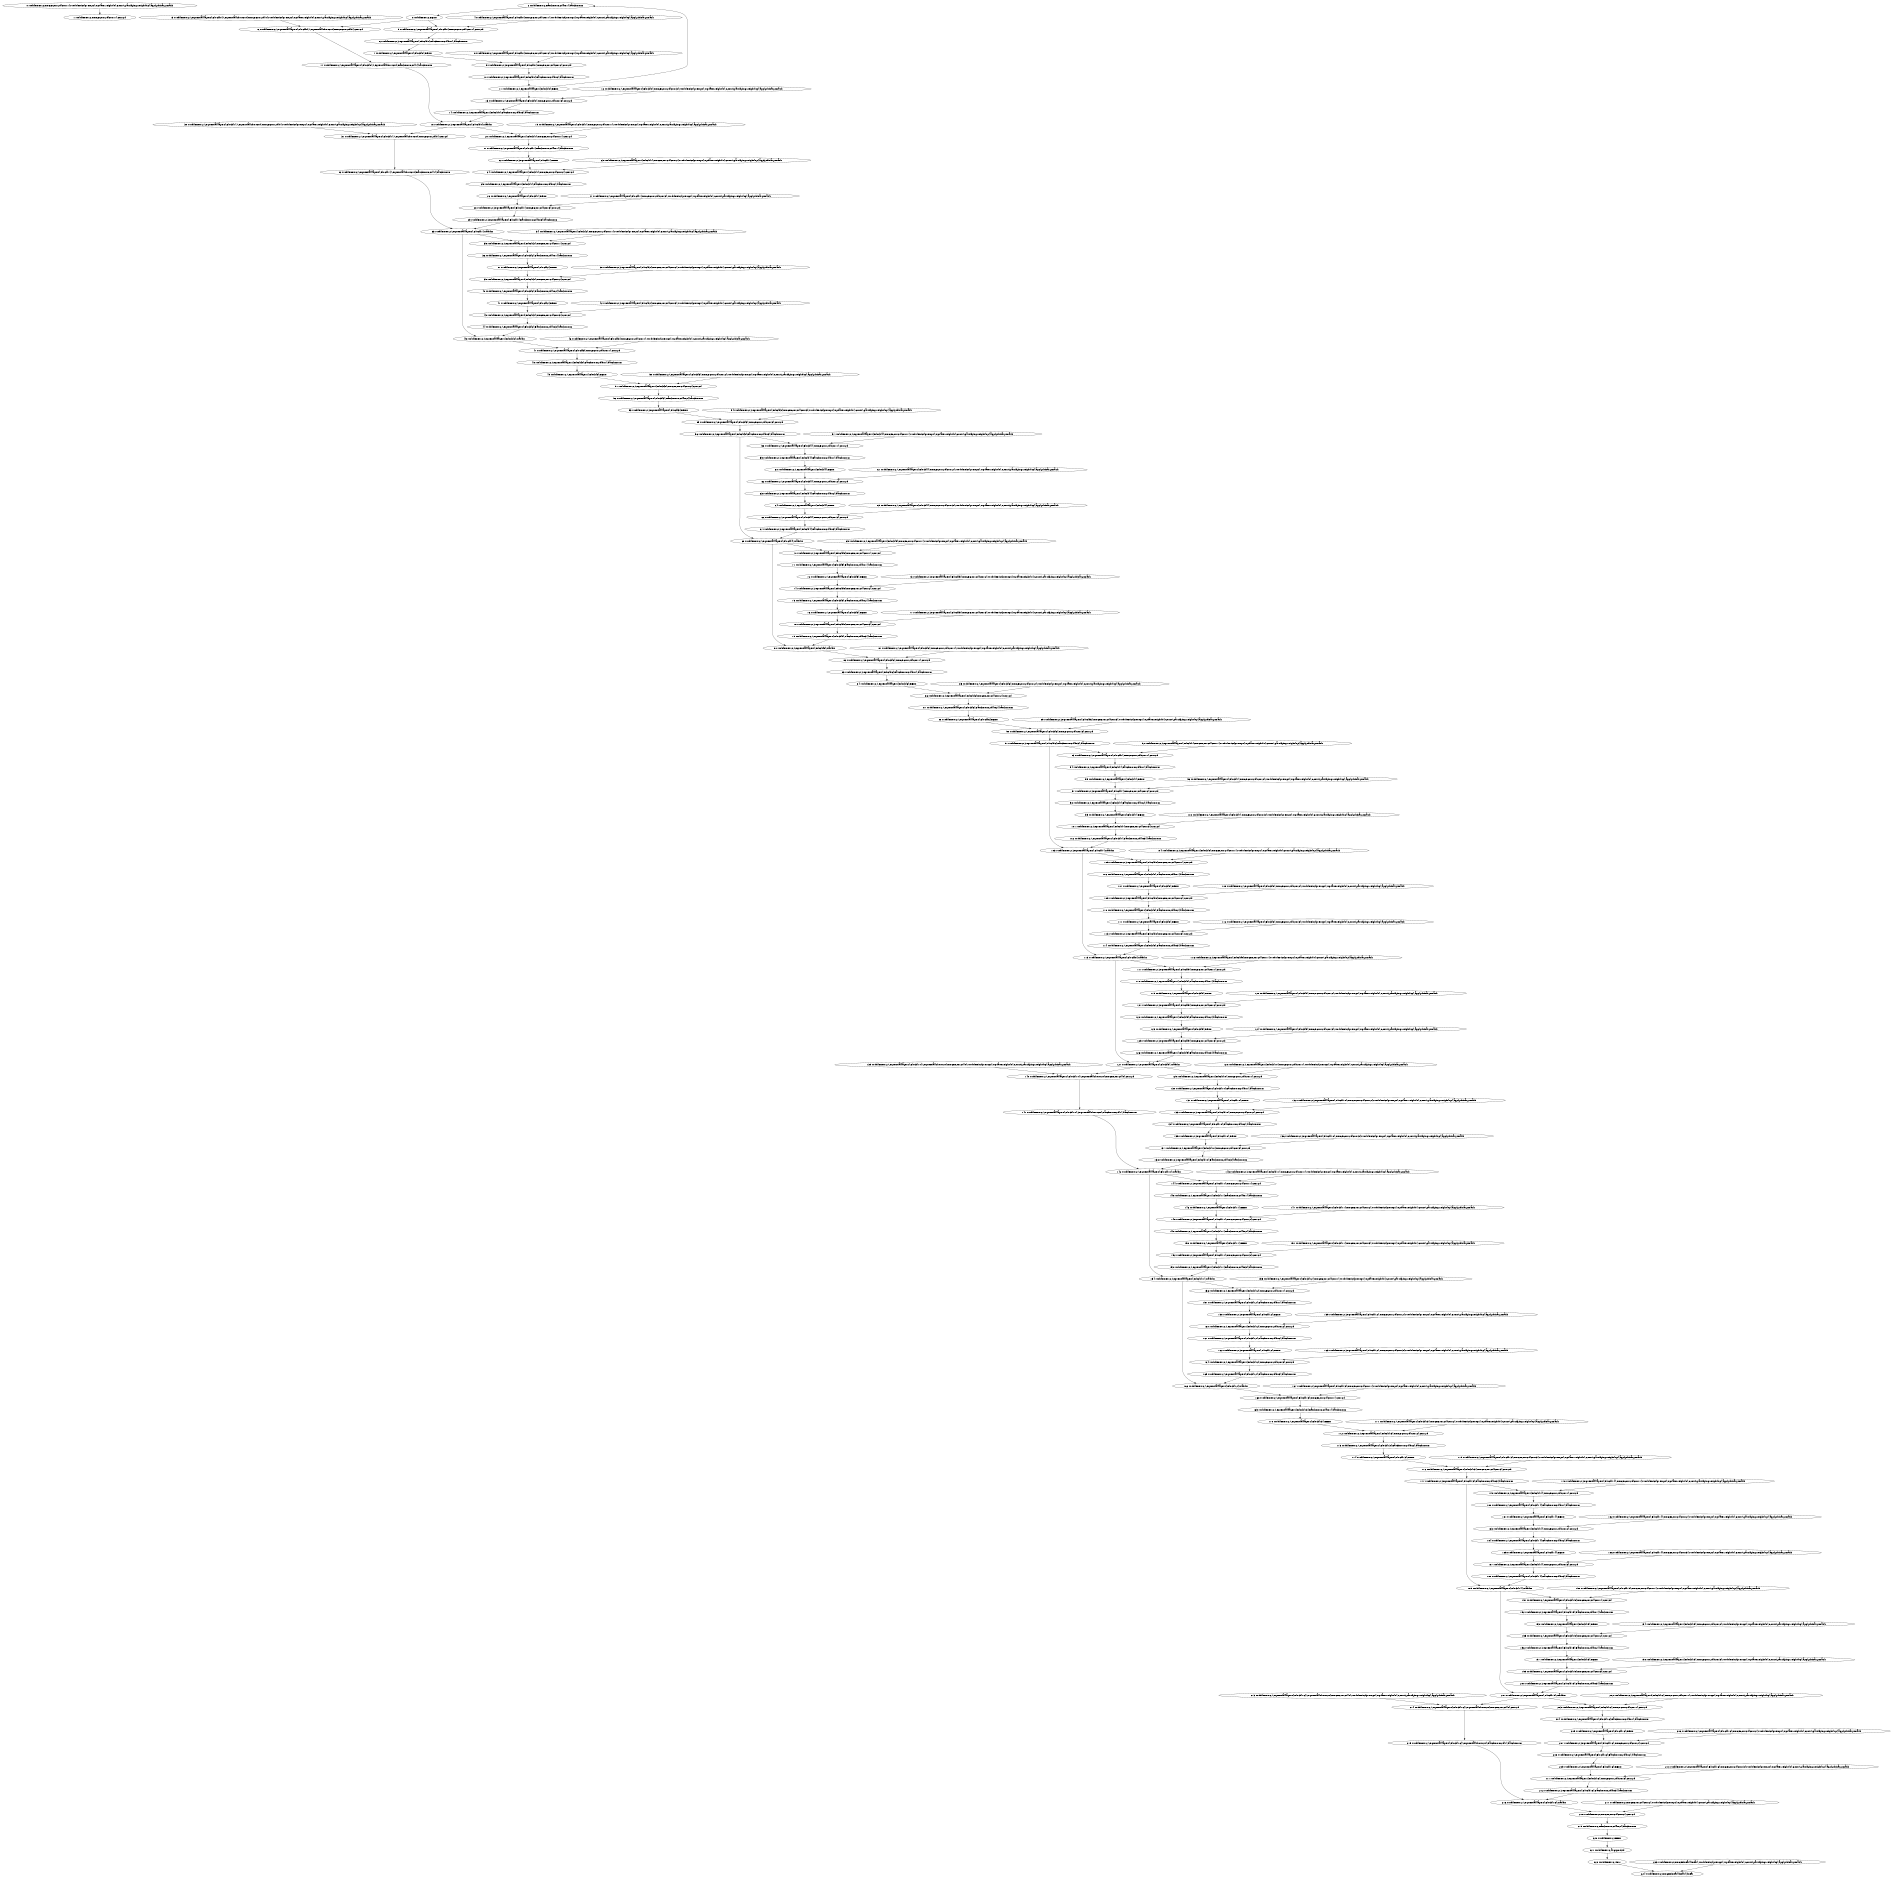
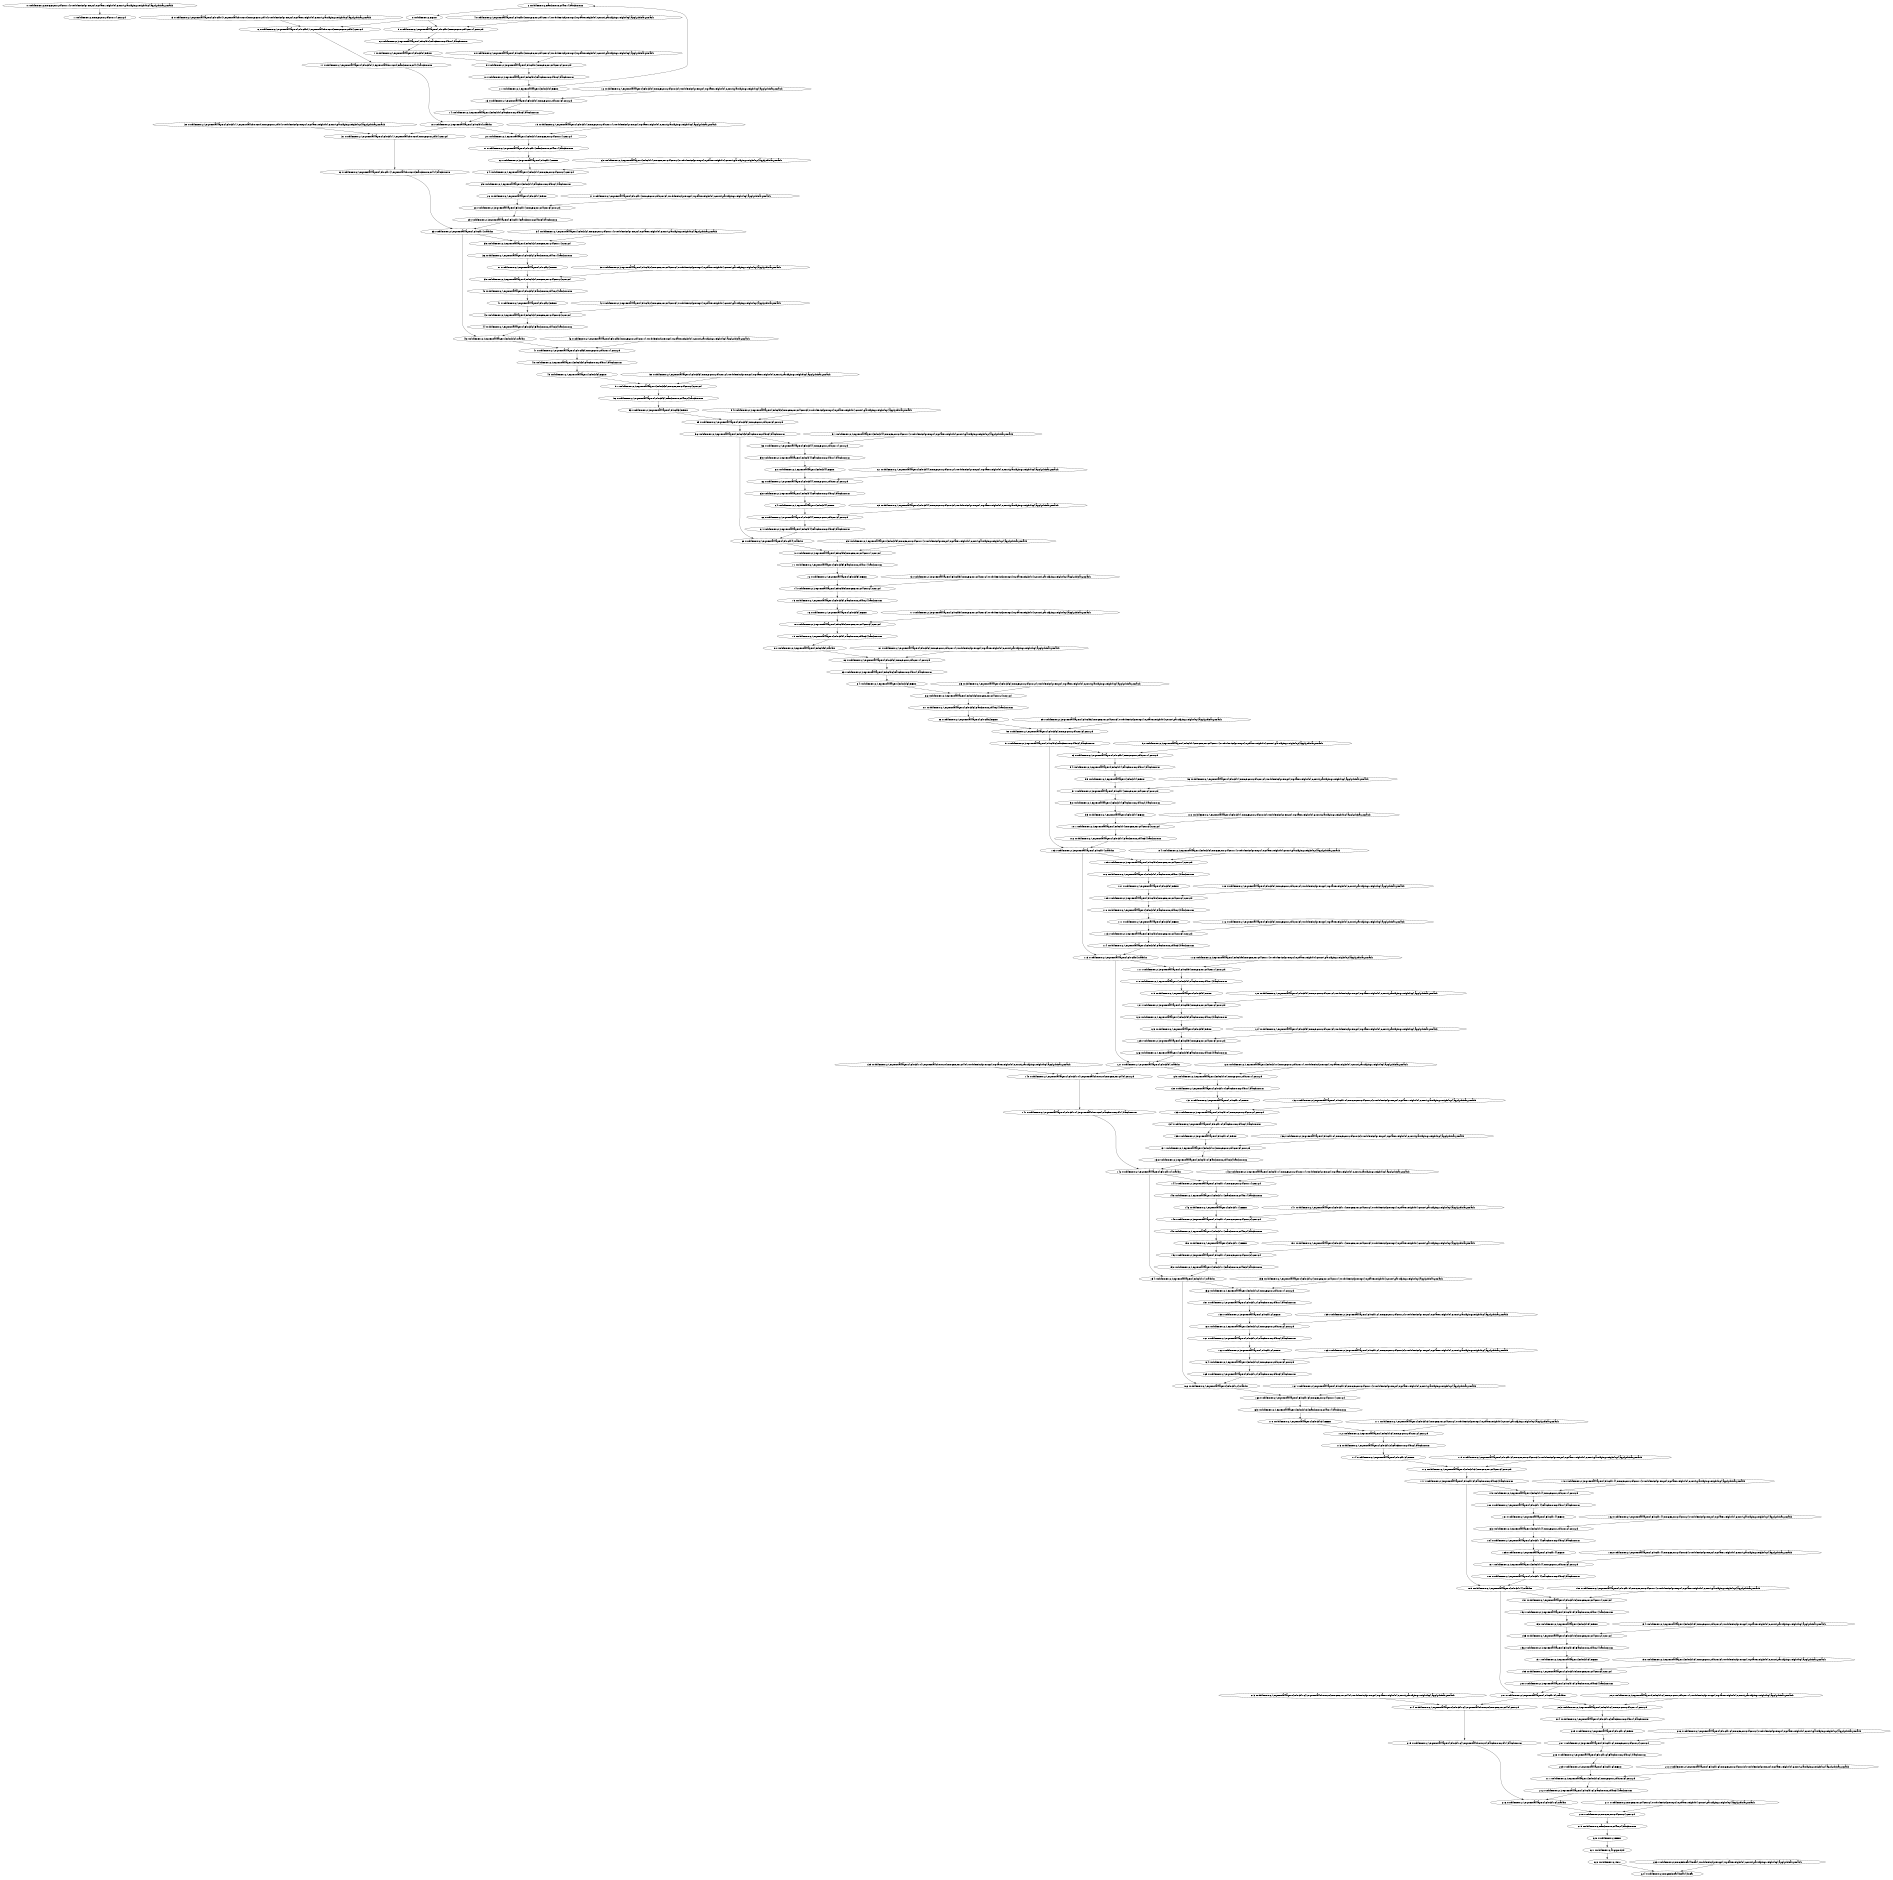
(772, 597) -> none
